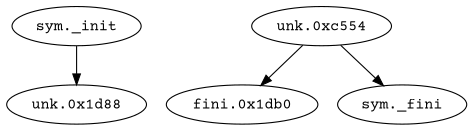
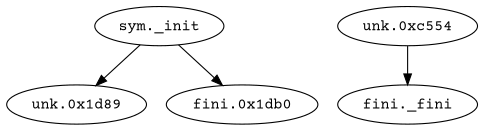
(286, 62) -> (196, 61)
(77, 105) -> (77, 105)
(402, 105) -> (408, 105)
